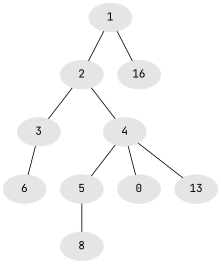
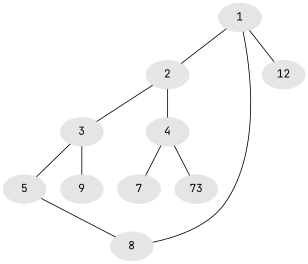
(139, 75) -> (284, 75)
(103, 160) -> (53, 160)
none -> (244, 161)
(25, 189) -> (82, 189)
(139, 189) -> (139, 189)
(196, 189) -> (196, 189)
